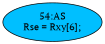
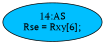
(52, 22) -> (52, 22)
